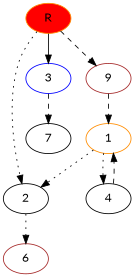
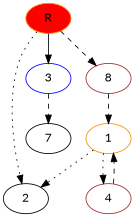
(109, 78) -> (109, 78)
(109, 199) -> (109, 199)
(26, 259) -> none
